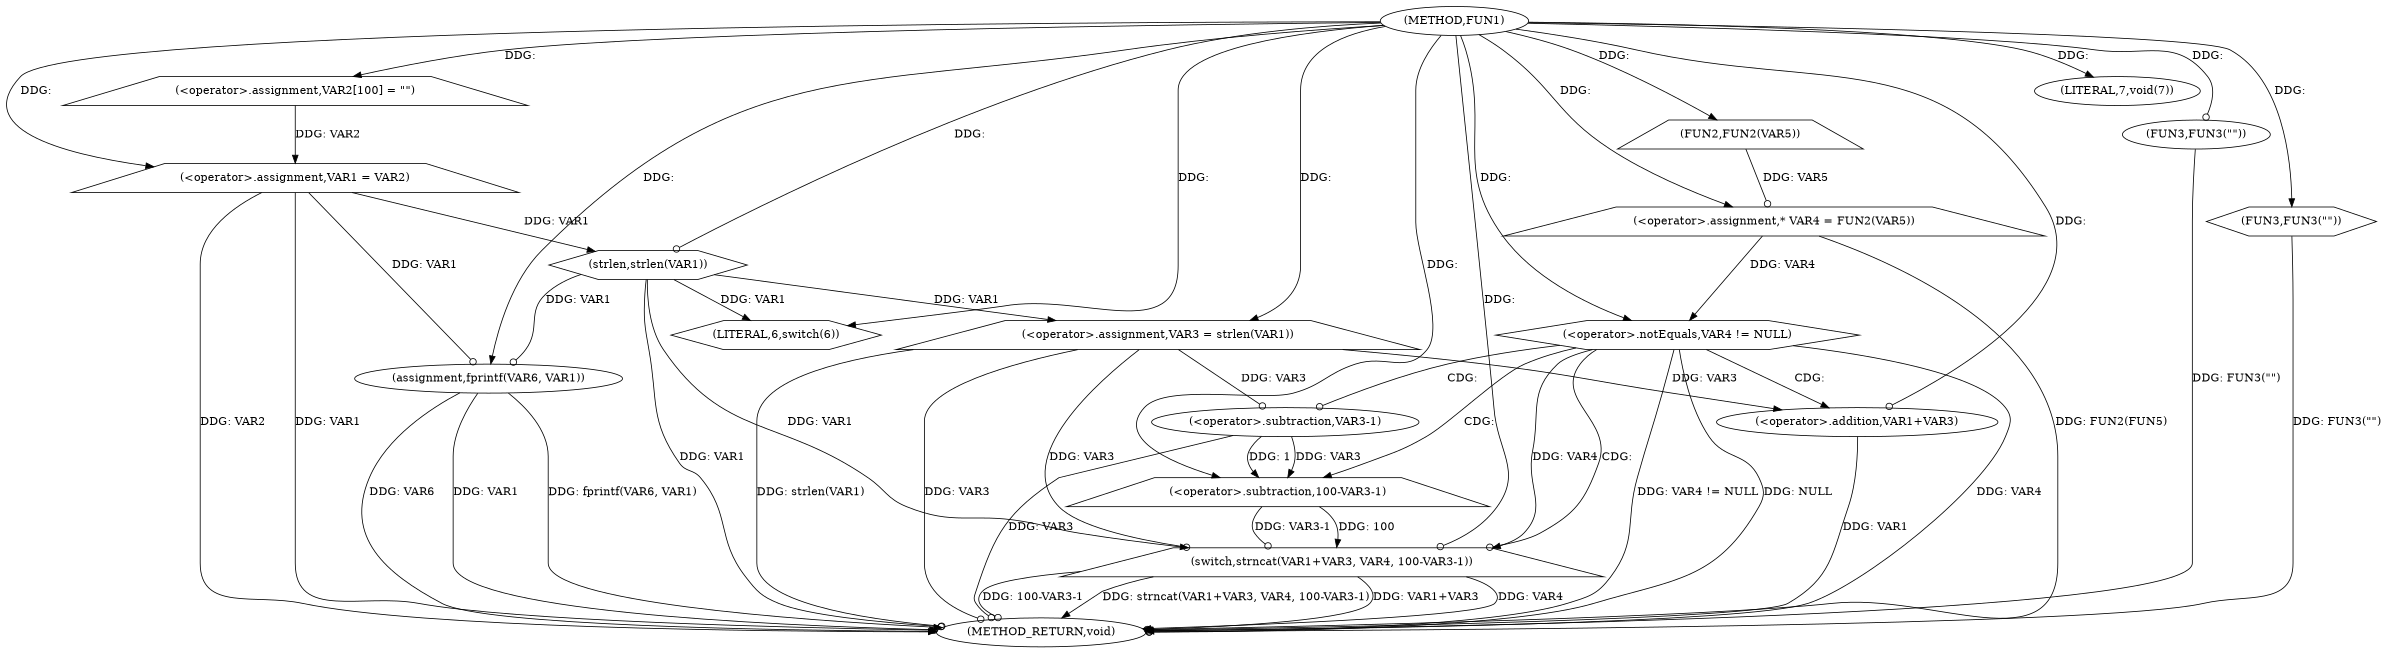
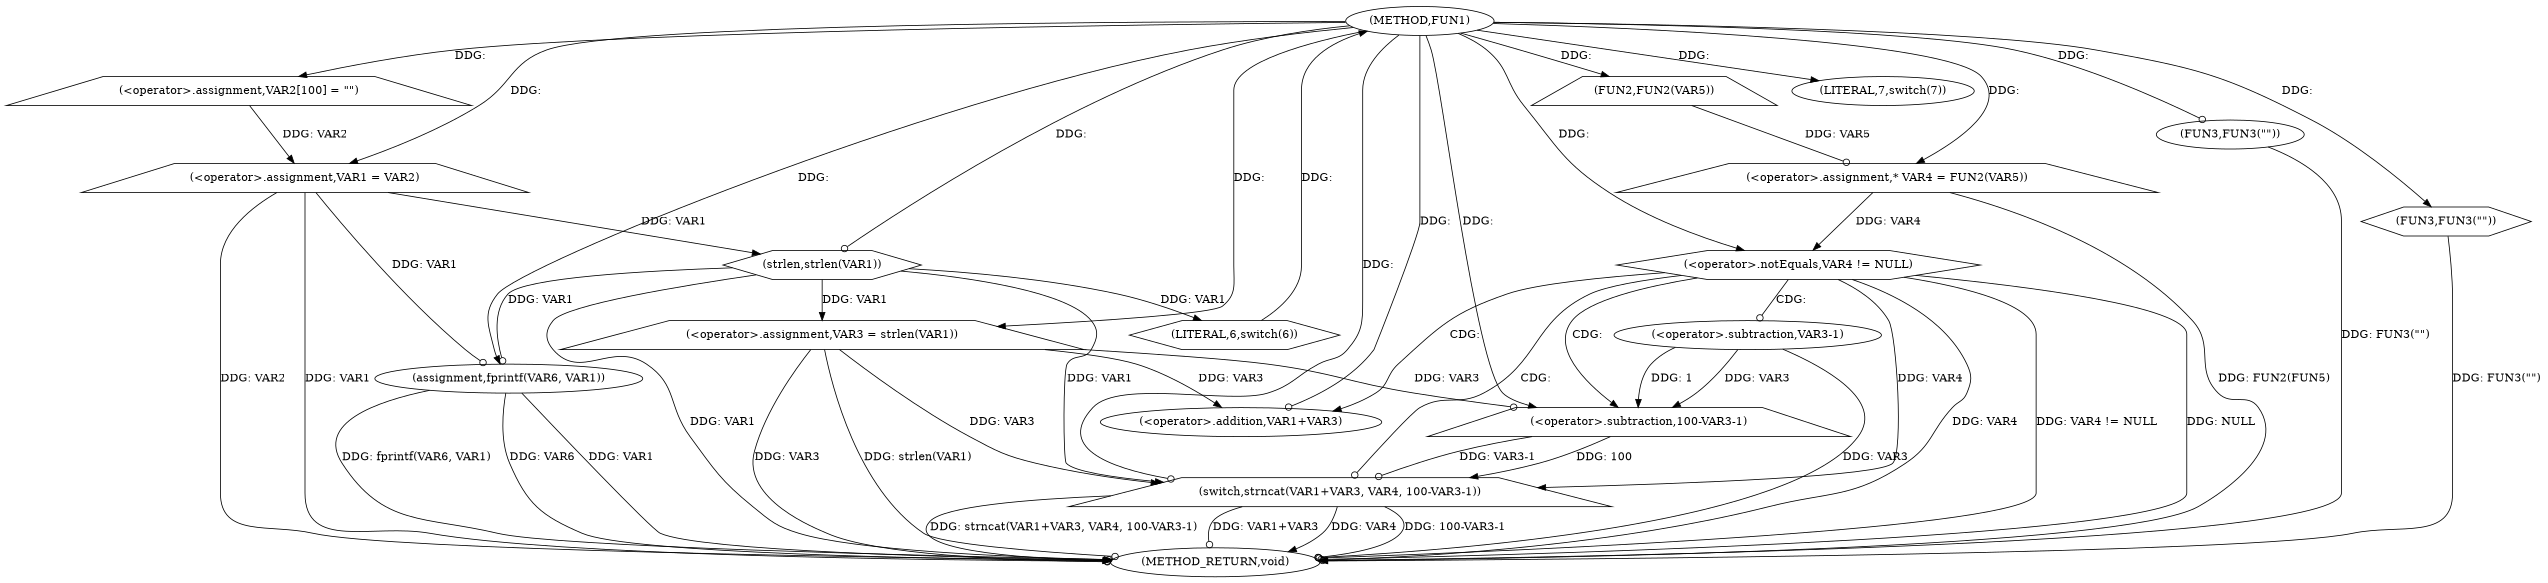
(2117, 91) -> (1883, 91)
(1178, 241) -> (1301, 170)
(1219, 377) -> (1299, 369)
(1046, 478) -> (984, 444)
(1565, 620) -> none
